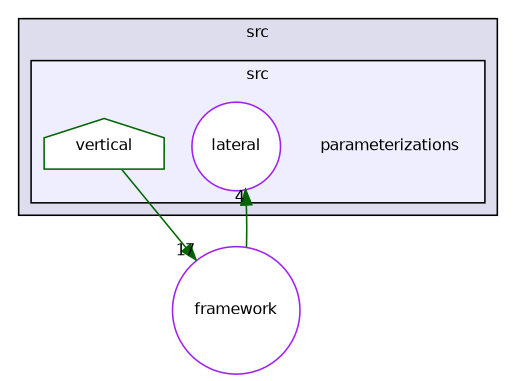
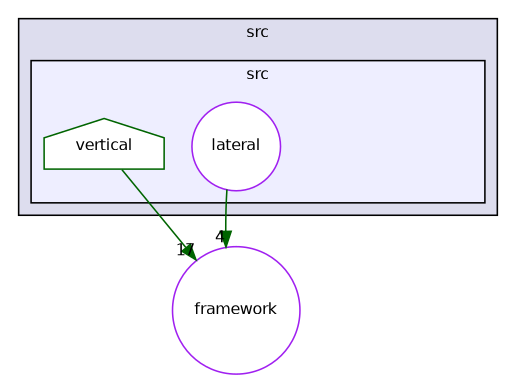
(390, 146) -> none
(247, 226) -> (226, 210)
